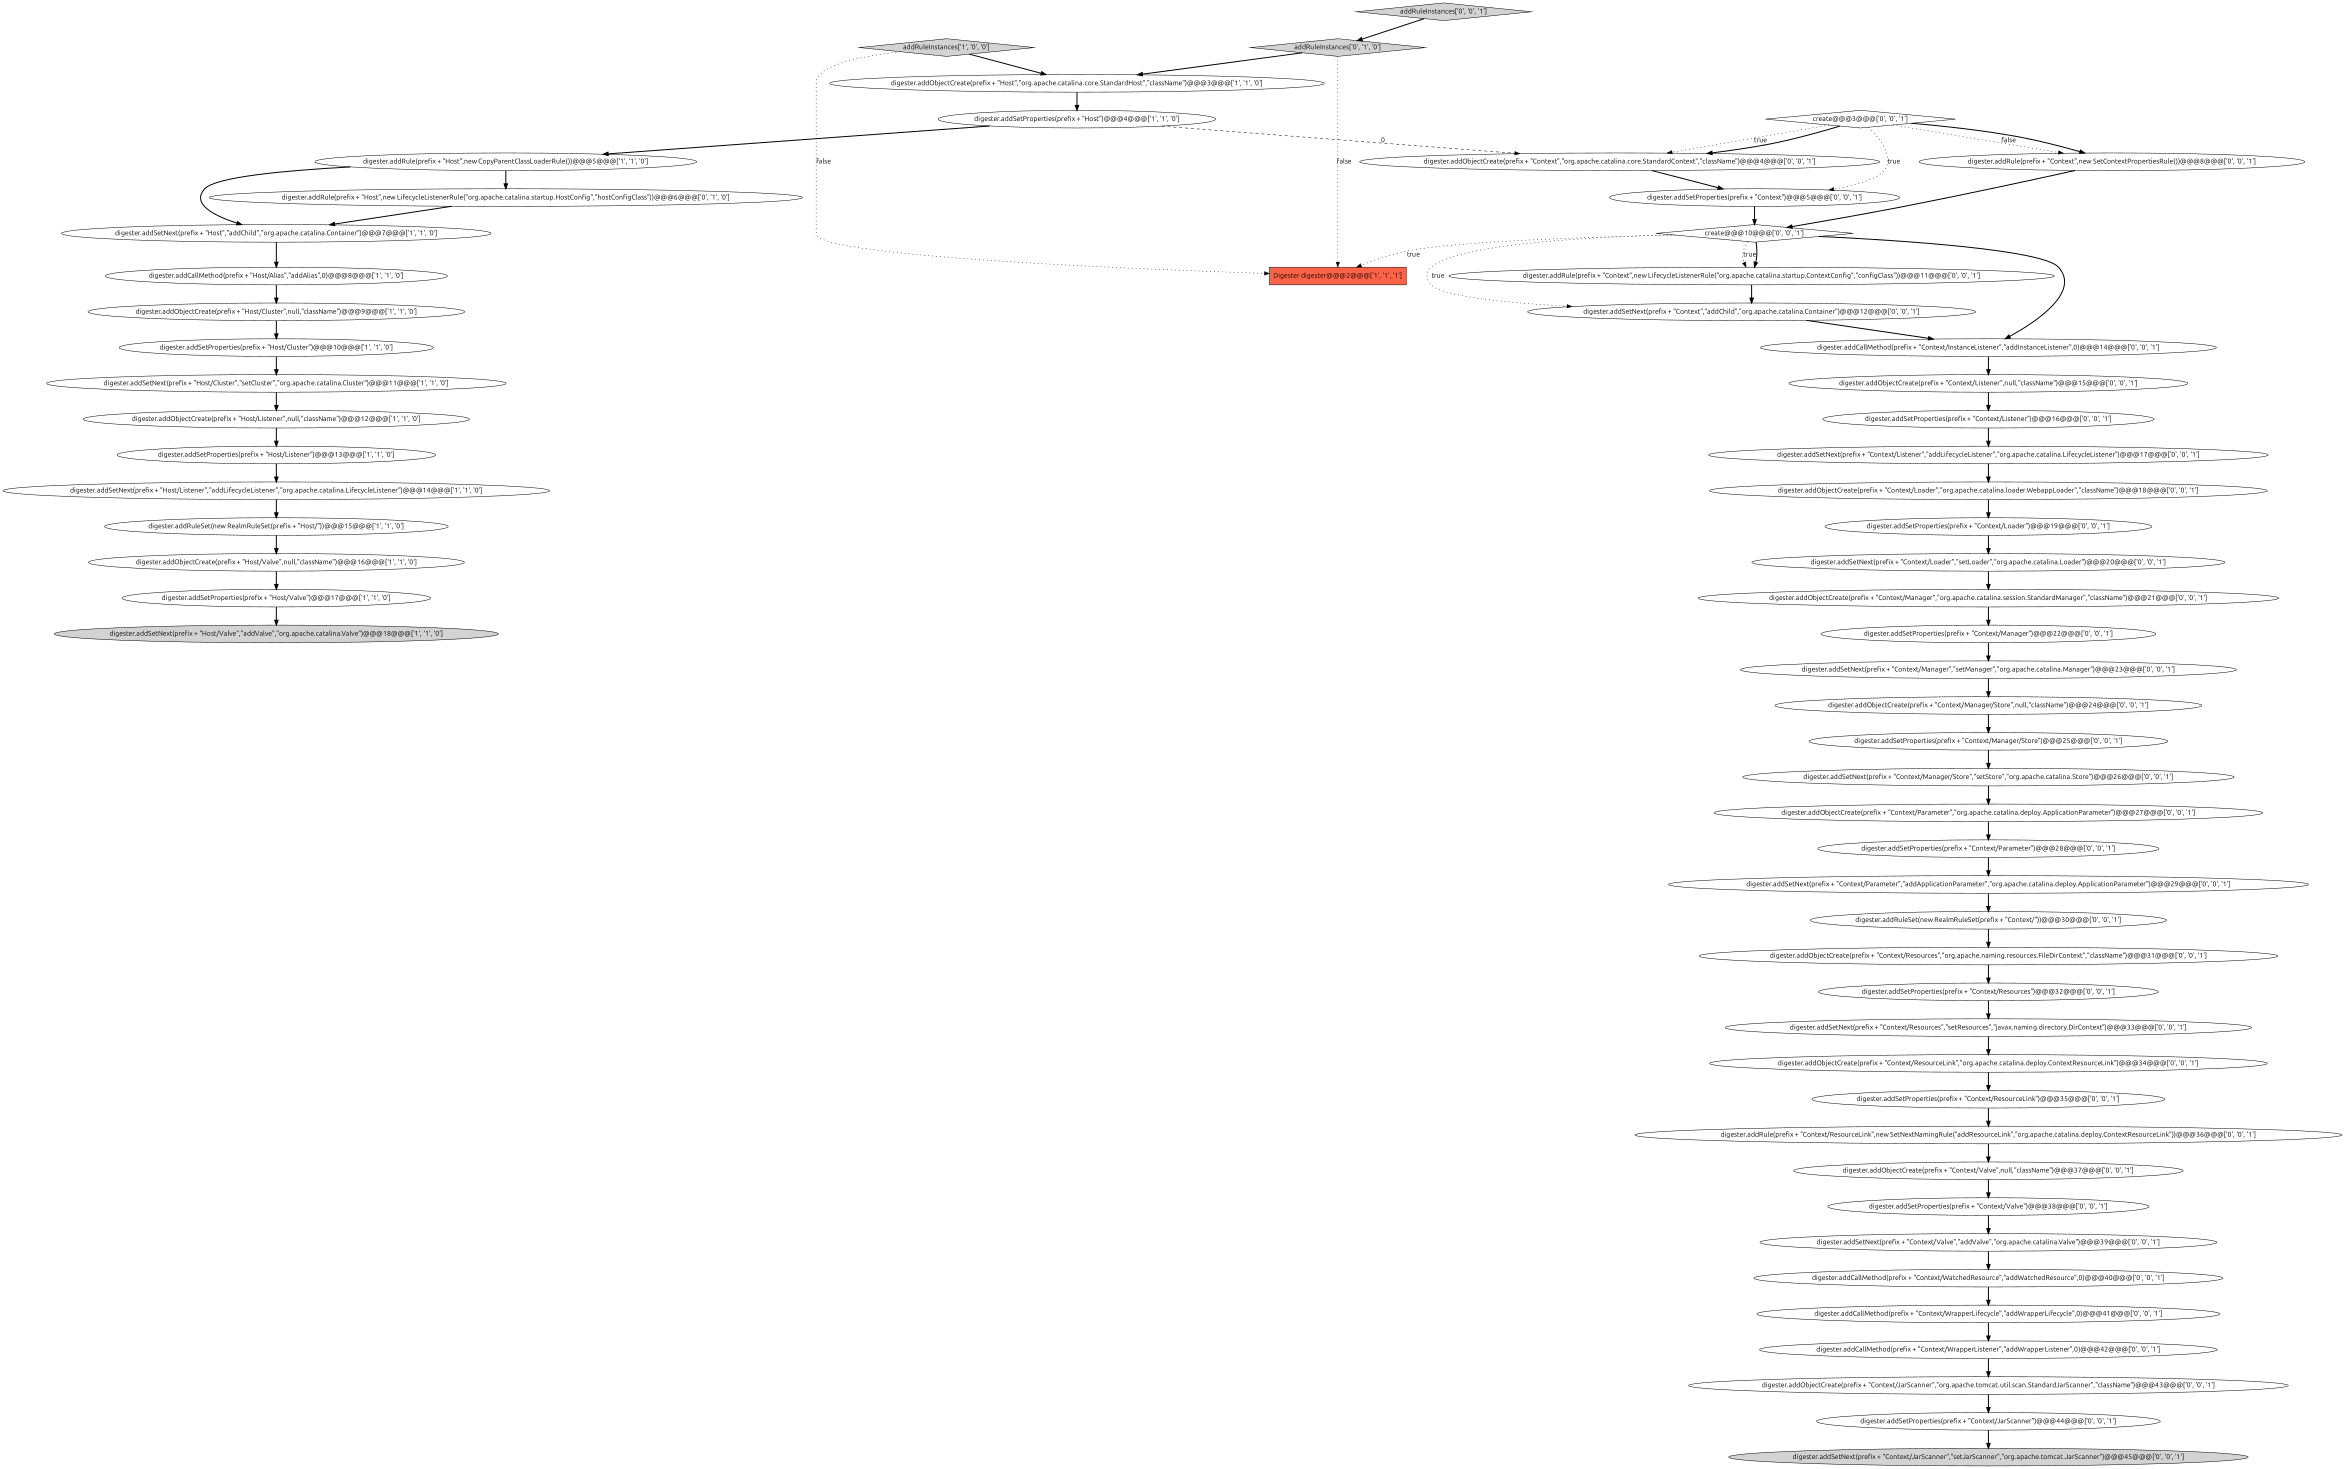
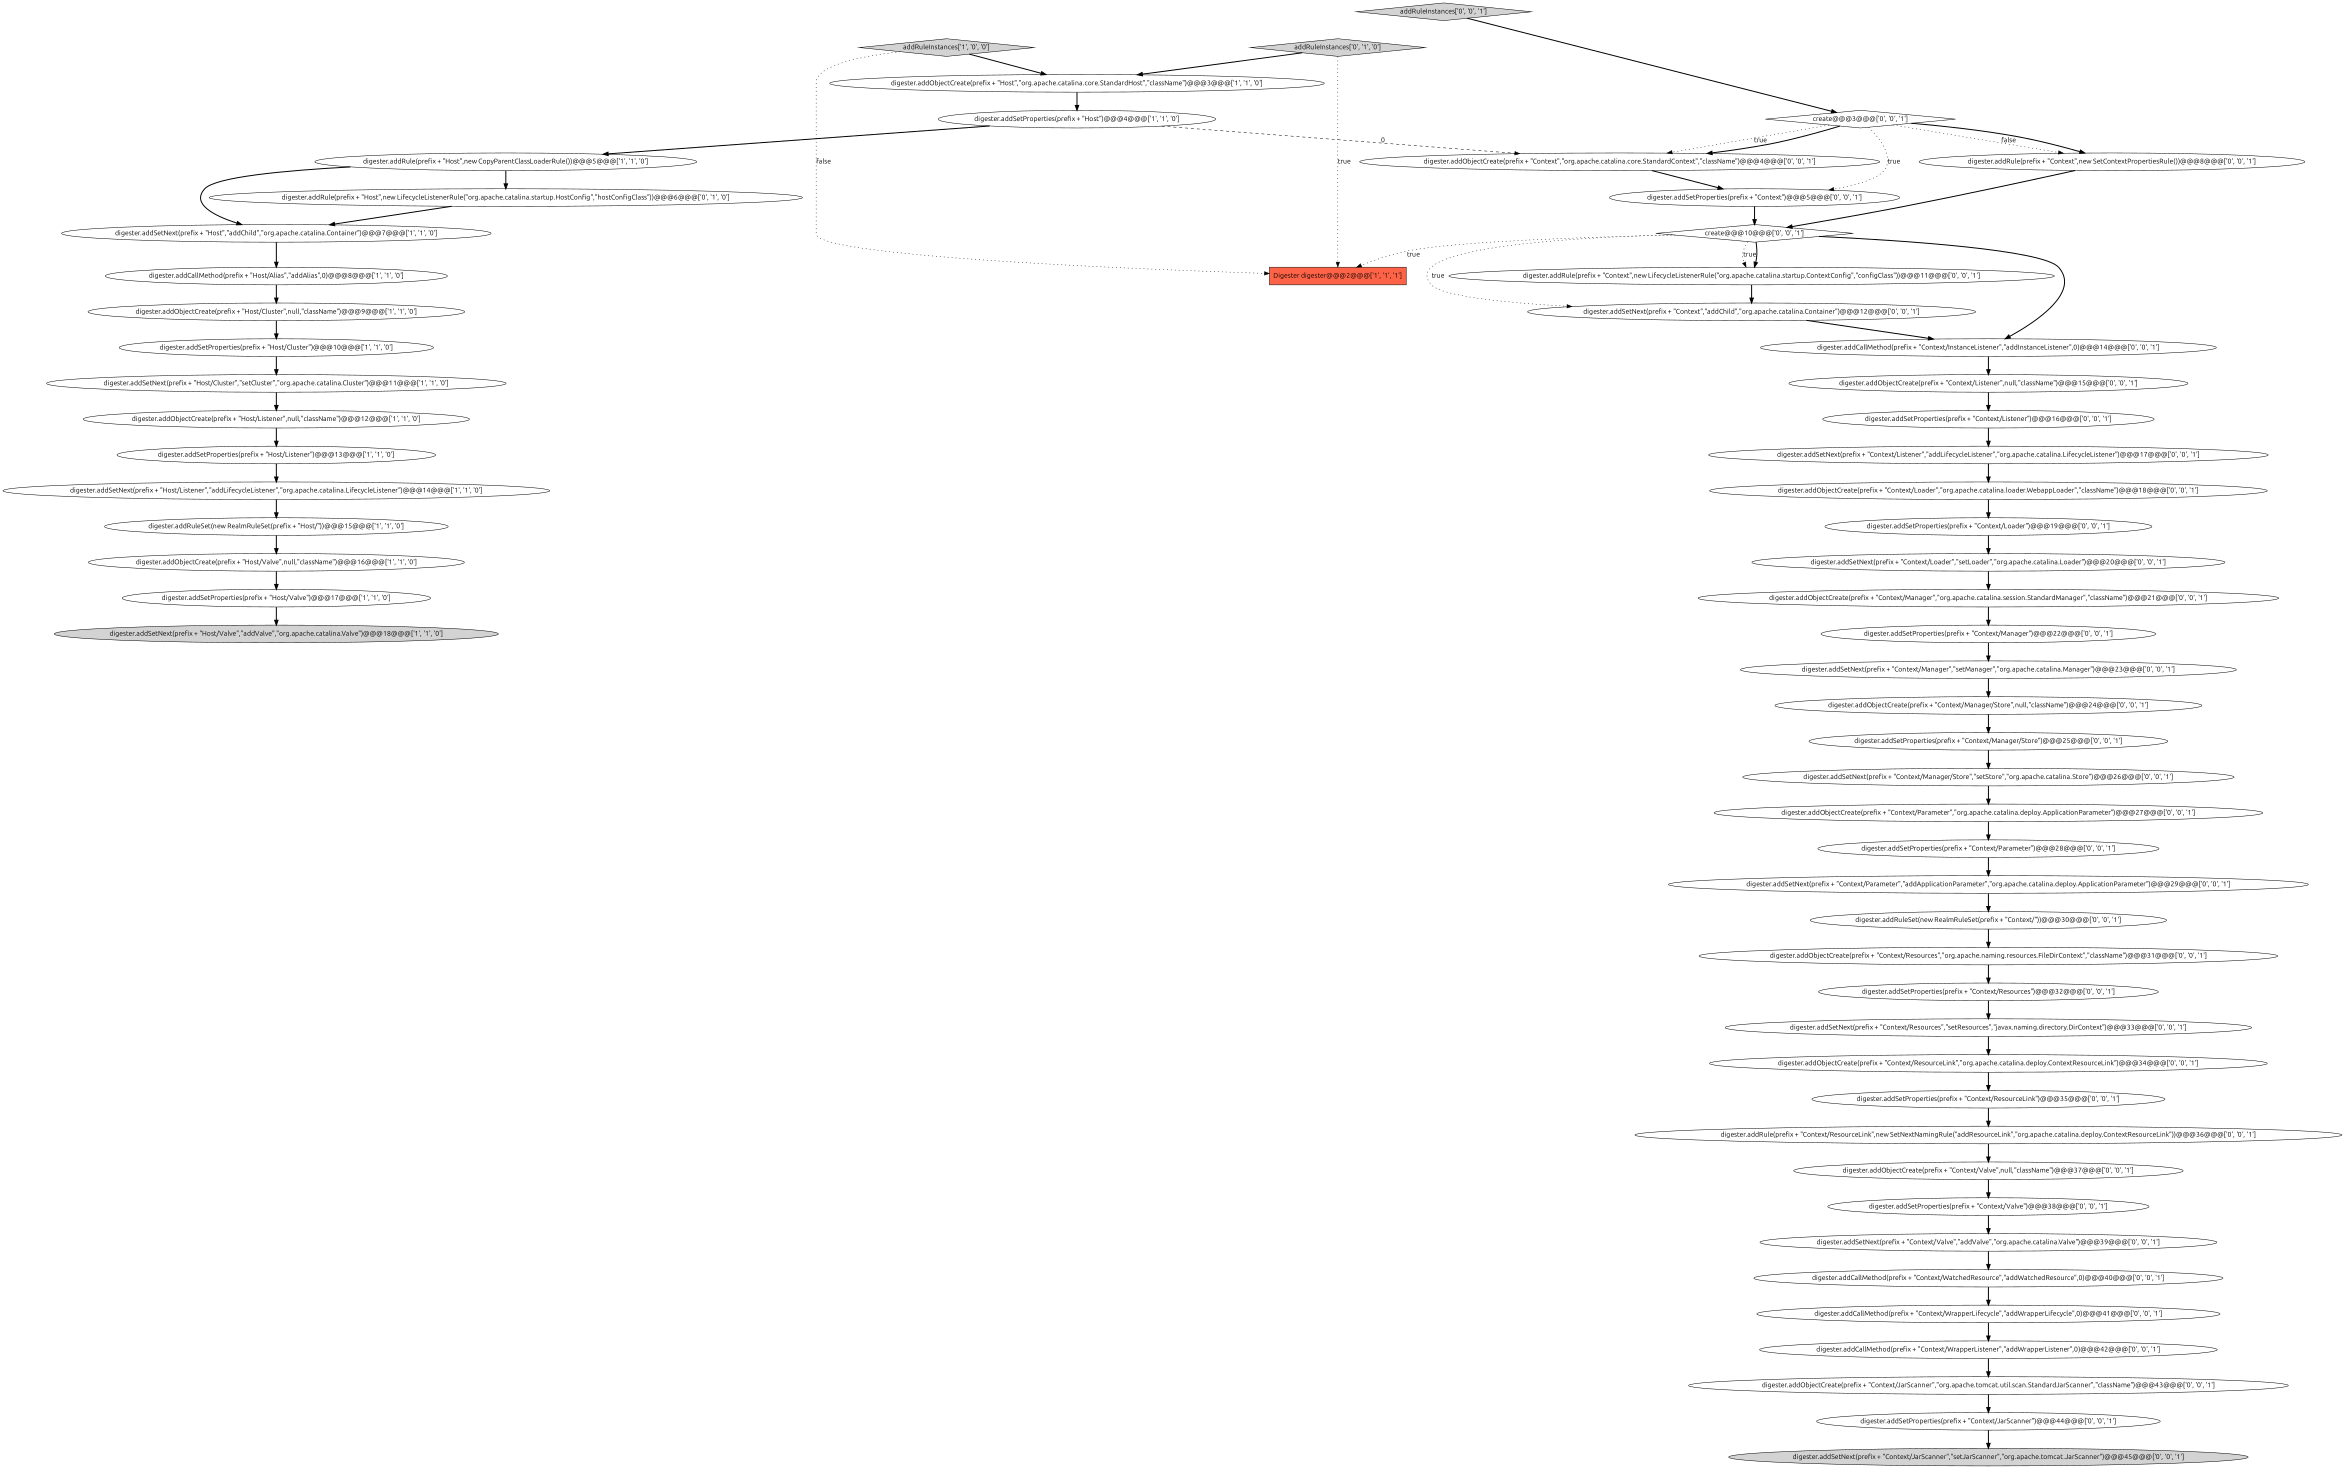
(1393, 29) -> (1649, 65)
(1344, 162) -> (1344, 162)
